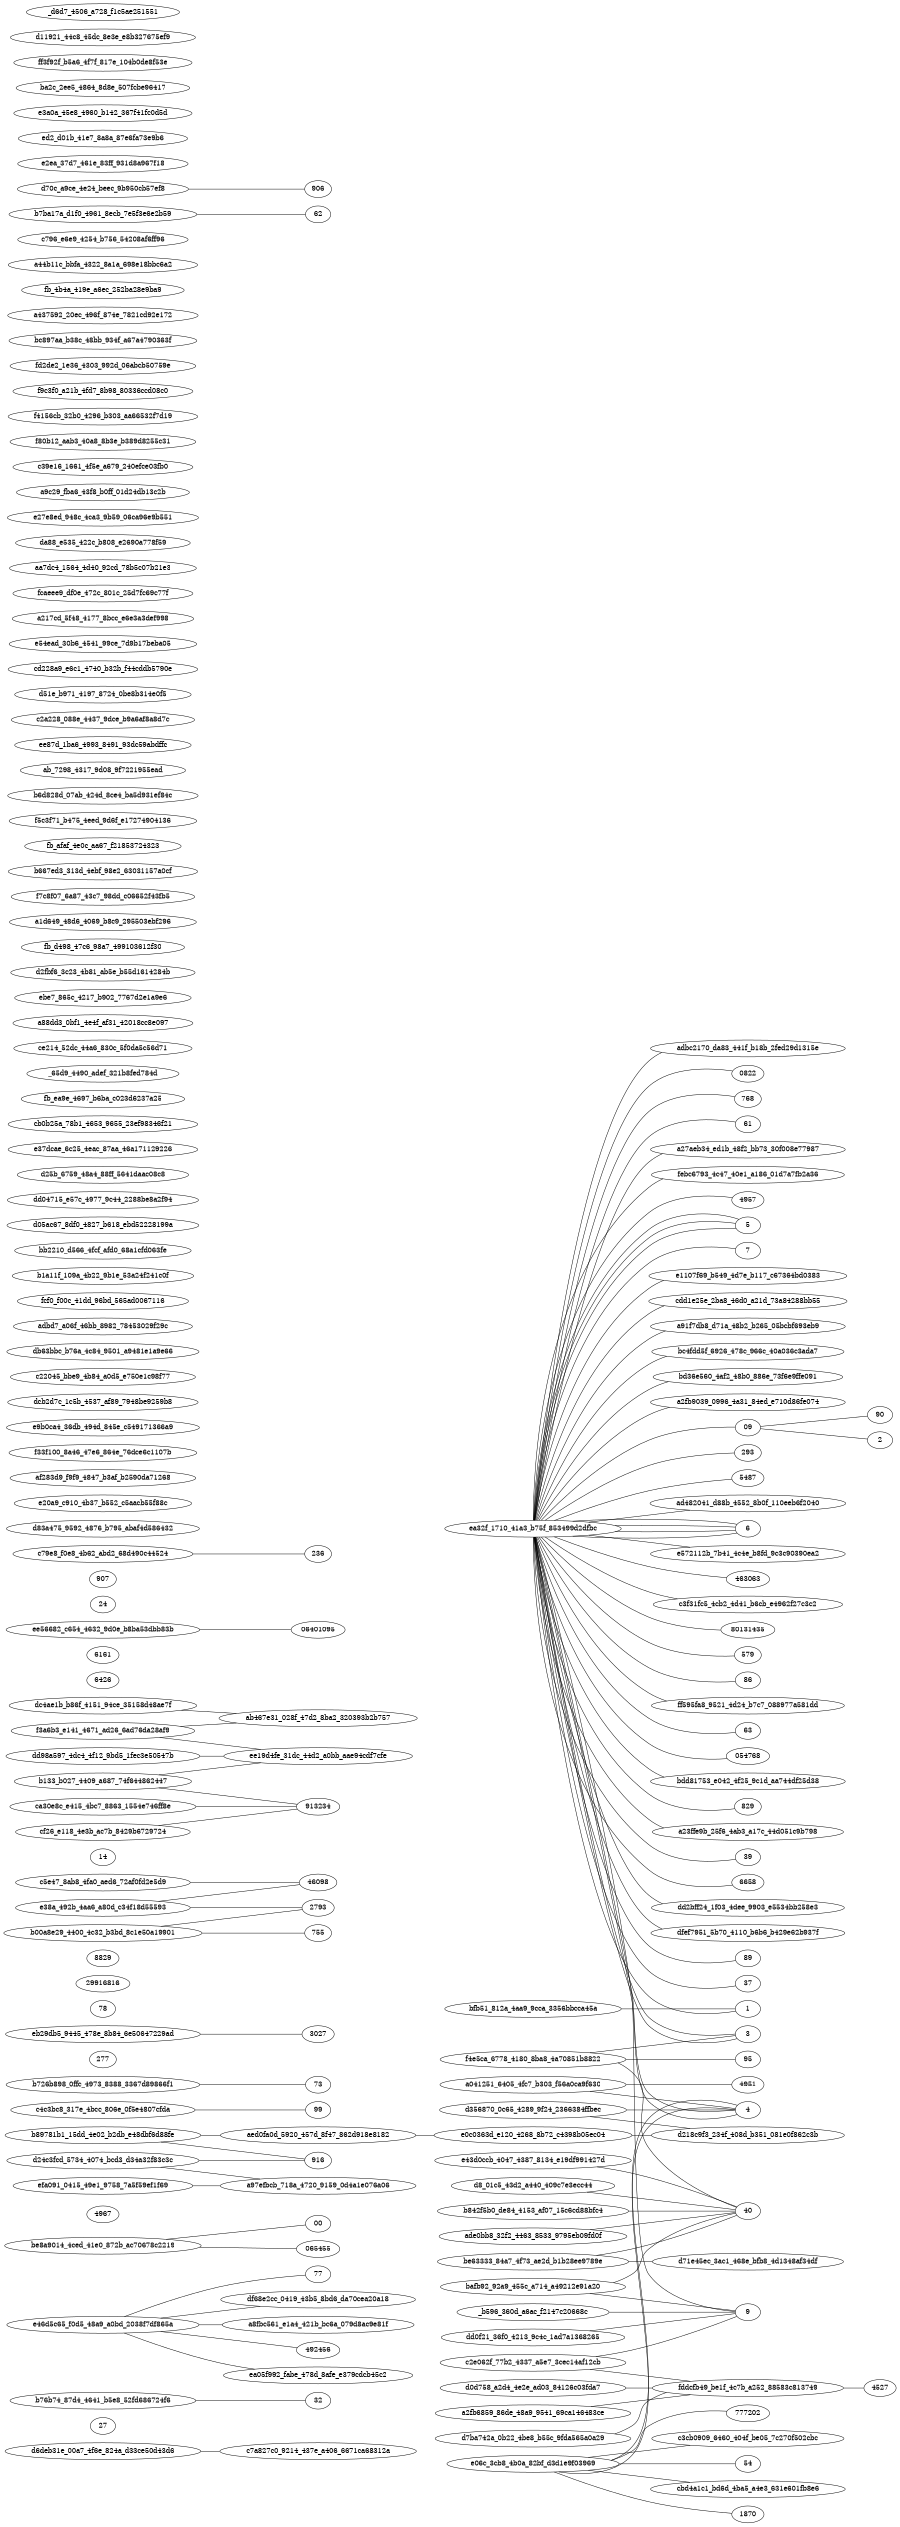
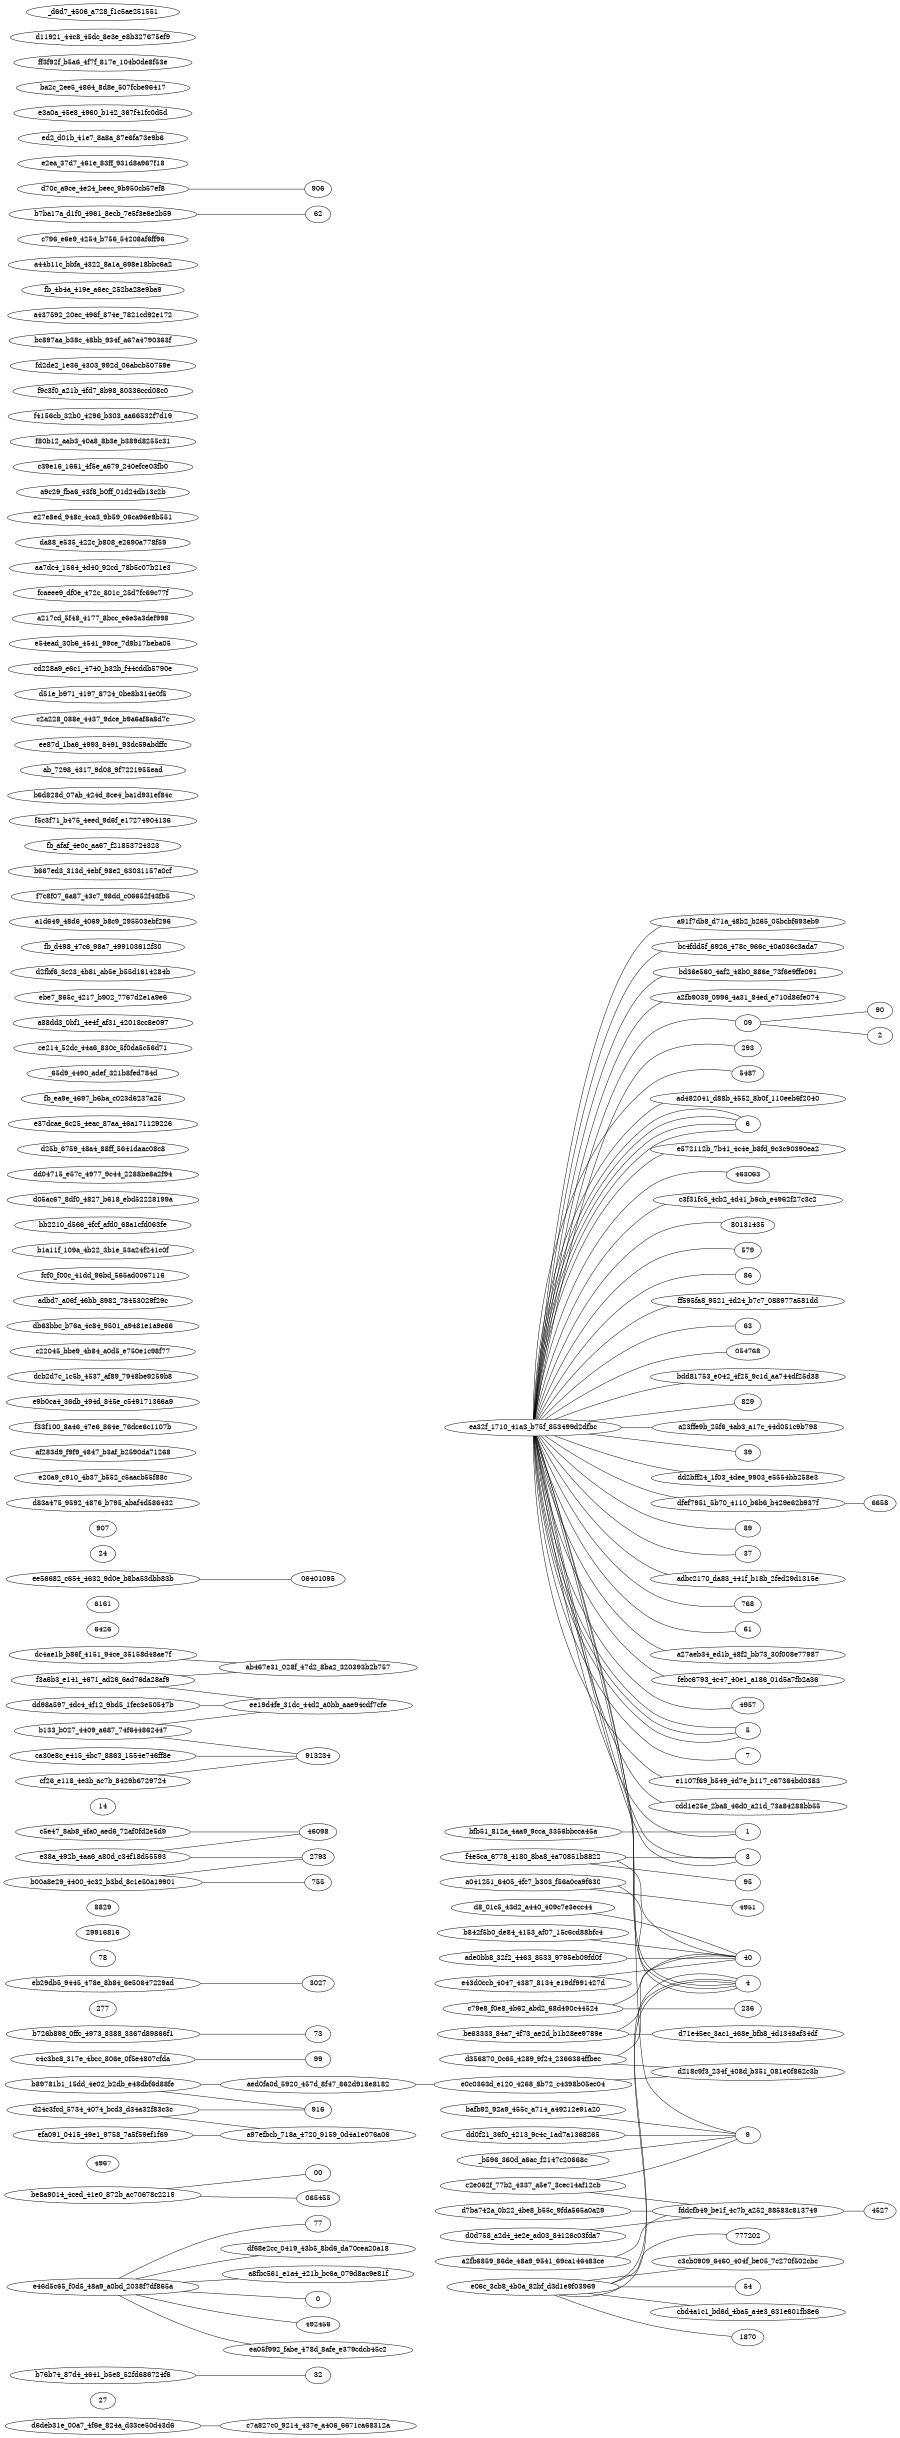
(103, 796) -> (103, 796)
(748, 1074) -> none
(103, 1124) -> none
(748, 1175) -> (748, 1680)
(103, 1276) -> (103, 1251)
(549, 1682) -> (854, 1503)
(748, 1908) -> (748, 1478)
(670, 2235) -> (665, 1963)
none -> (318, 2300)
